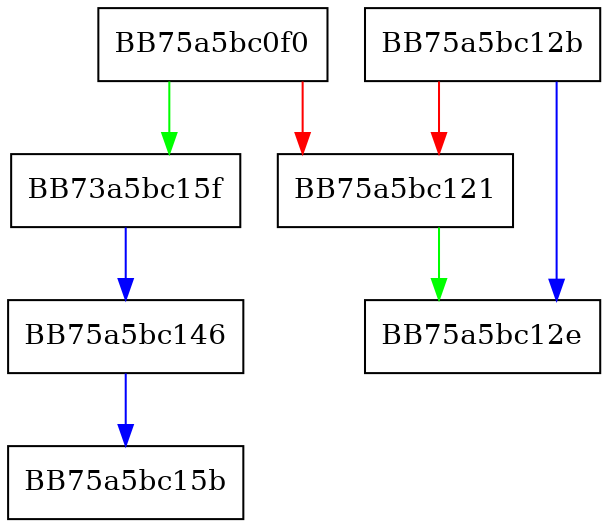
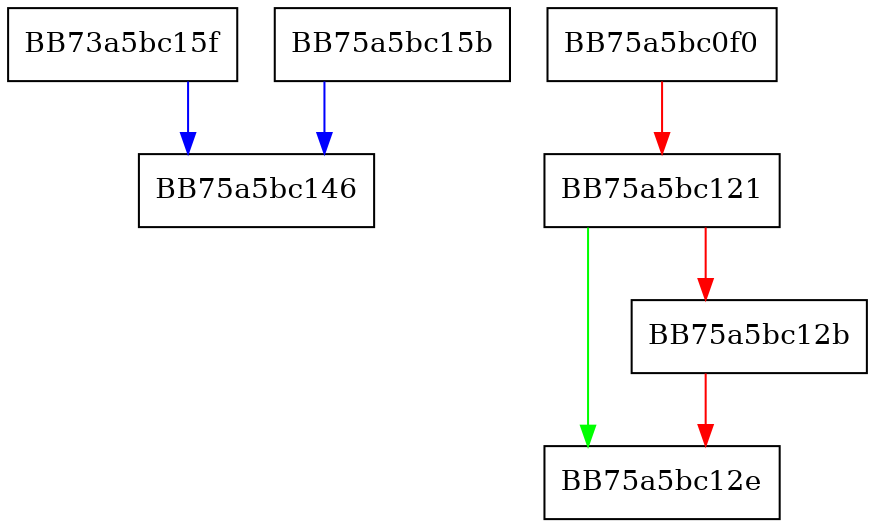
(169, 107) -> none
(439, 107) -> (706, 253)
(557, 181) -> (706, 399)
(126, 399) -> (324, 107)
